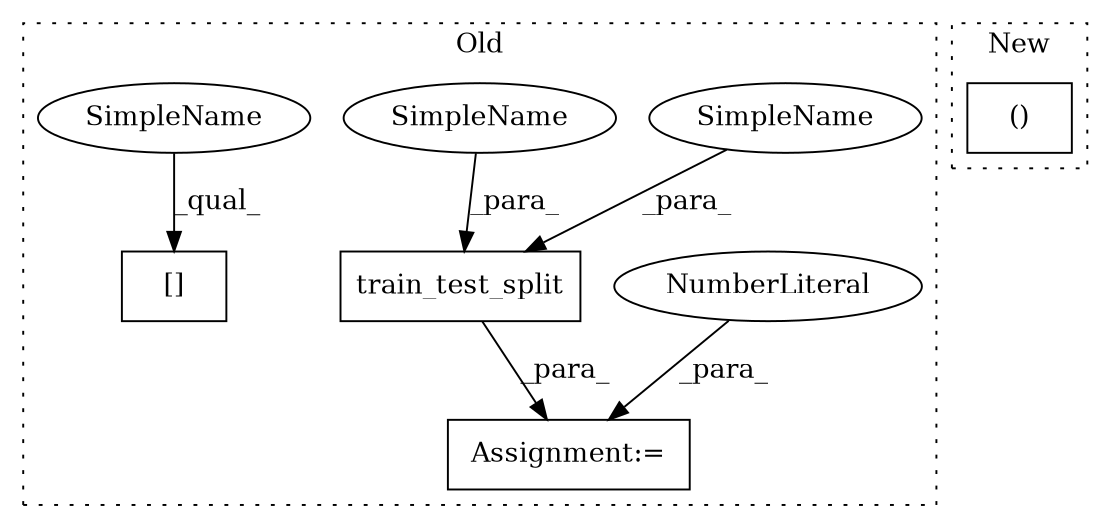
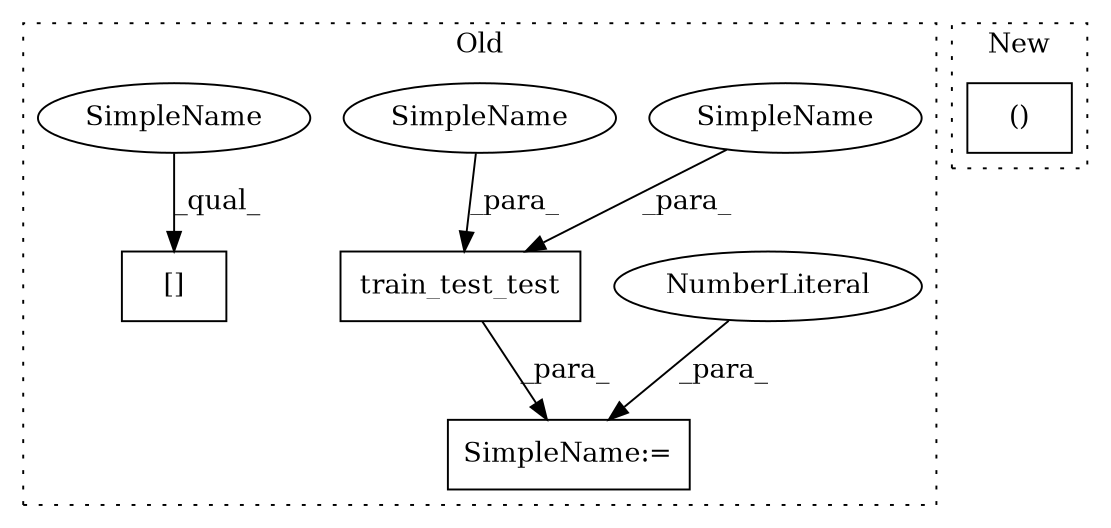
(460, 286) -> (460, 286)
(569, 455) -> (569, 455)
